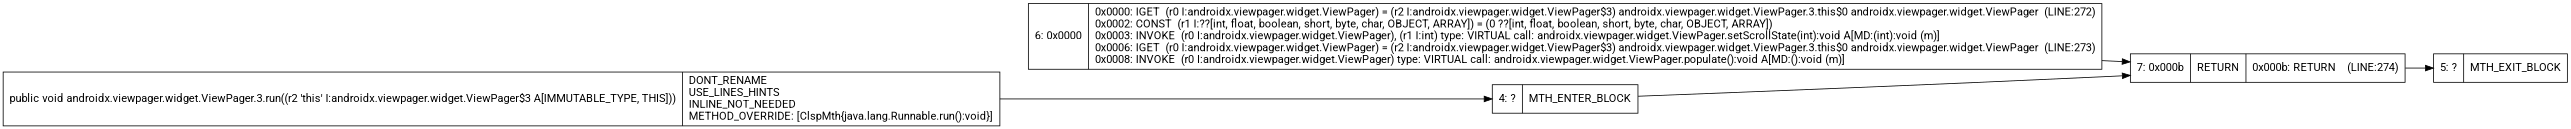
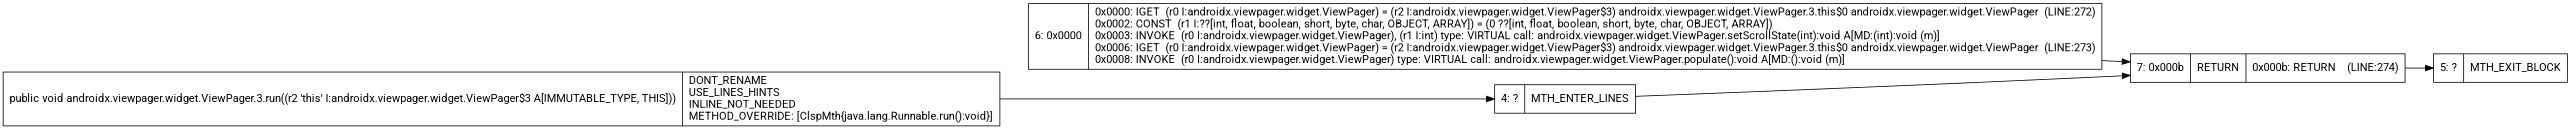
(1580, 99) -> (1580, 99)
